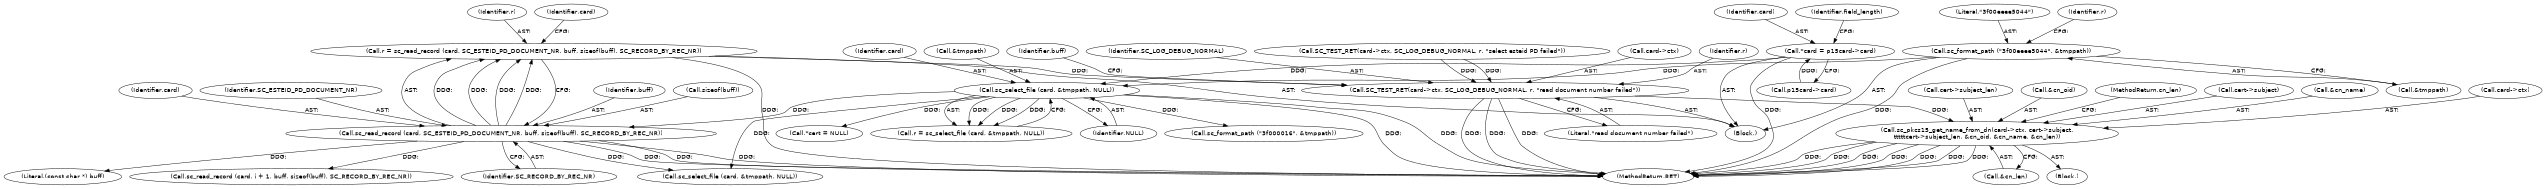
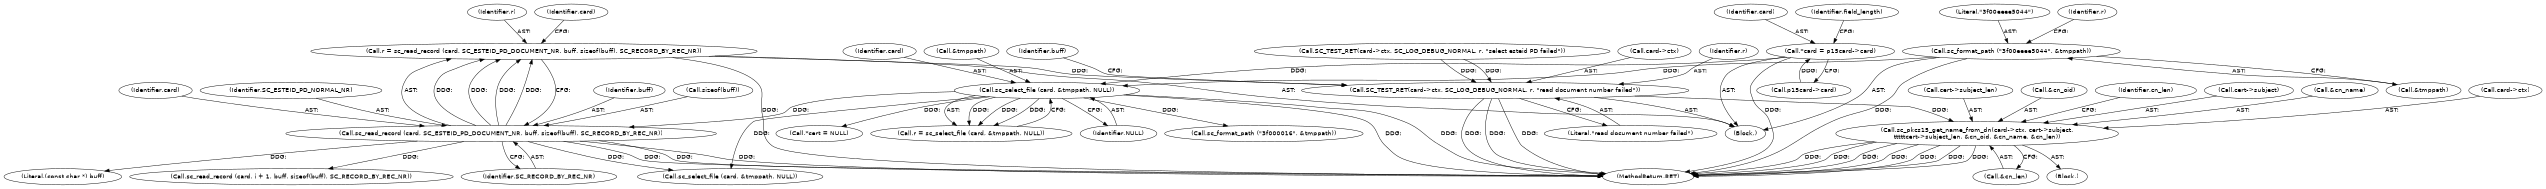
(1166, 51) -> none
(291, 90) -> (291, 90)
(2146, 90) -> (2146, 90)
